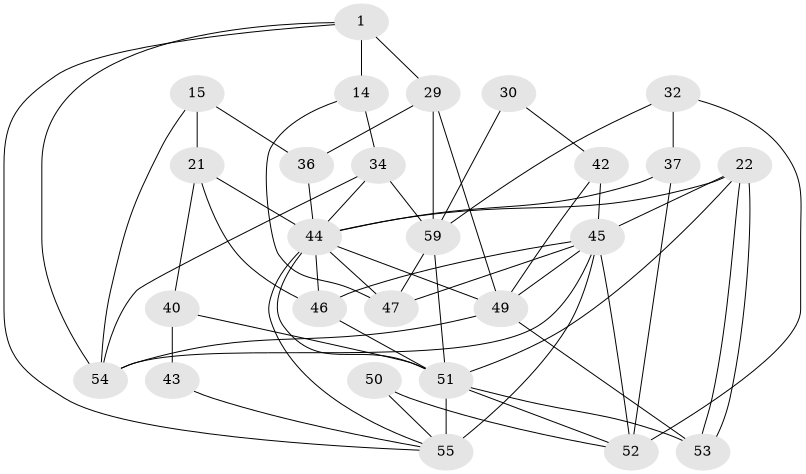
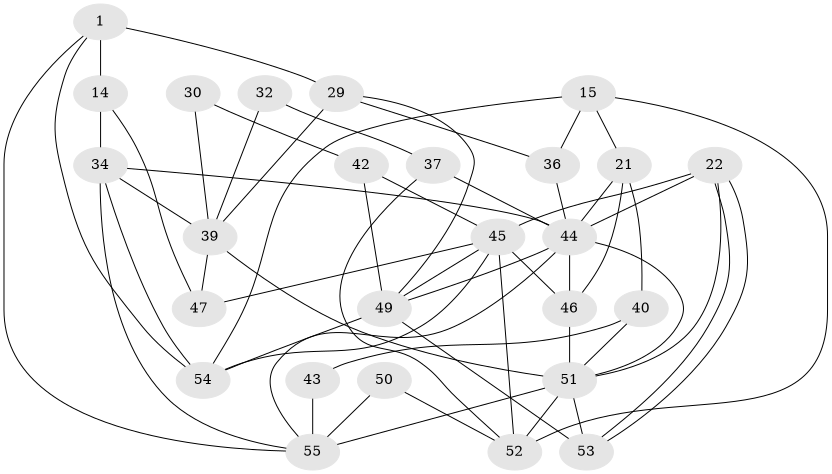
(433, 237) -> (210, 237)
(353, 273) -> none
(801, 279) -> (827, 311)
(545, 358) -> (138, 358)
